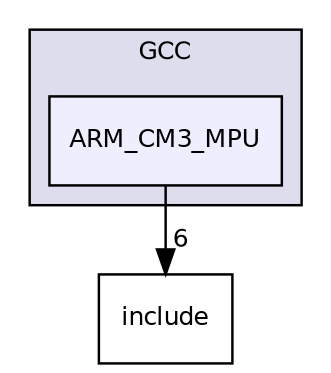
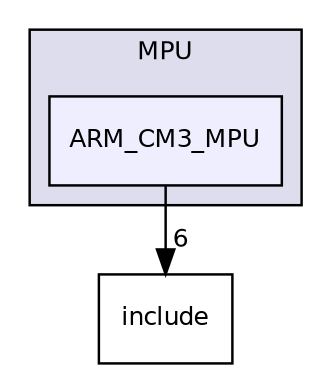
(166, 53) -> (166, 53)
